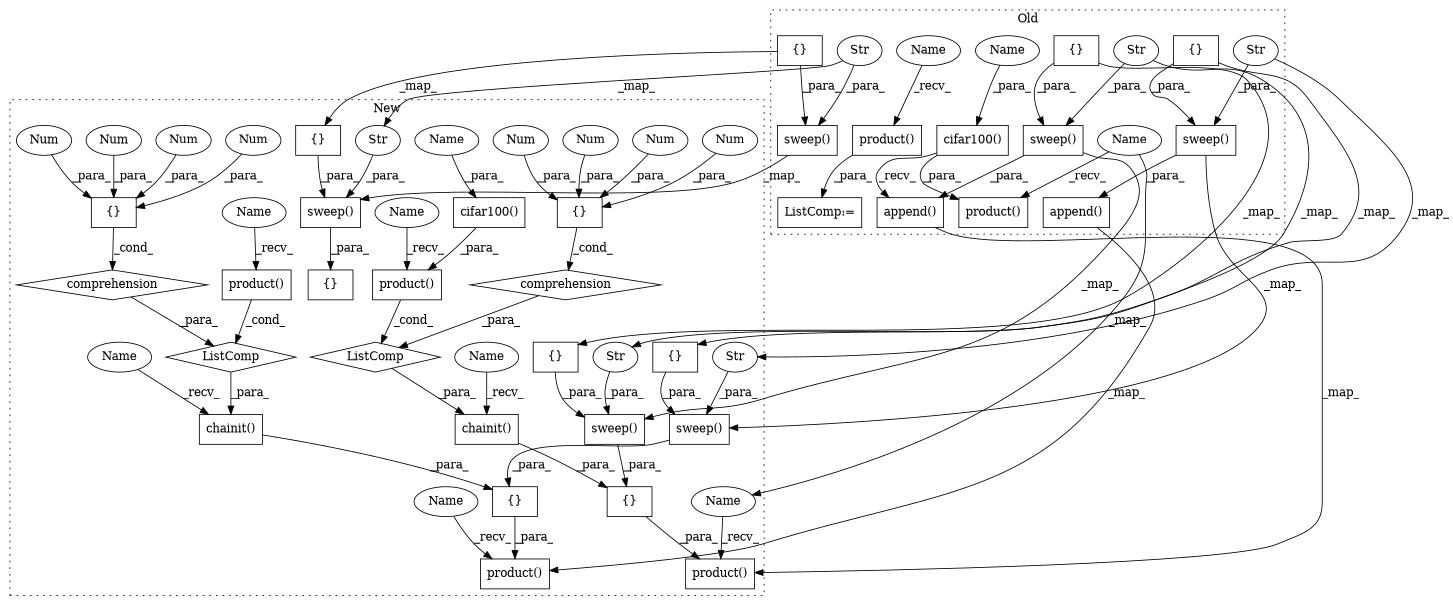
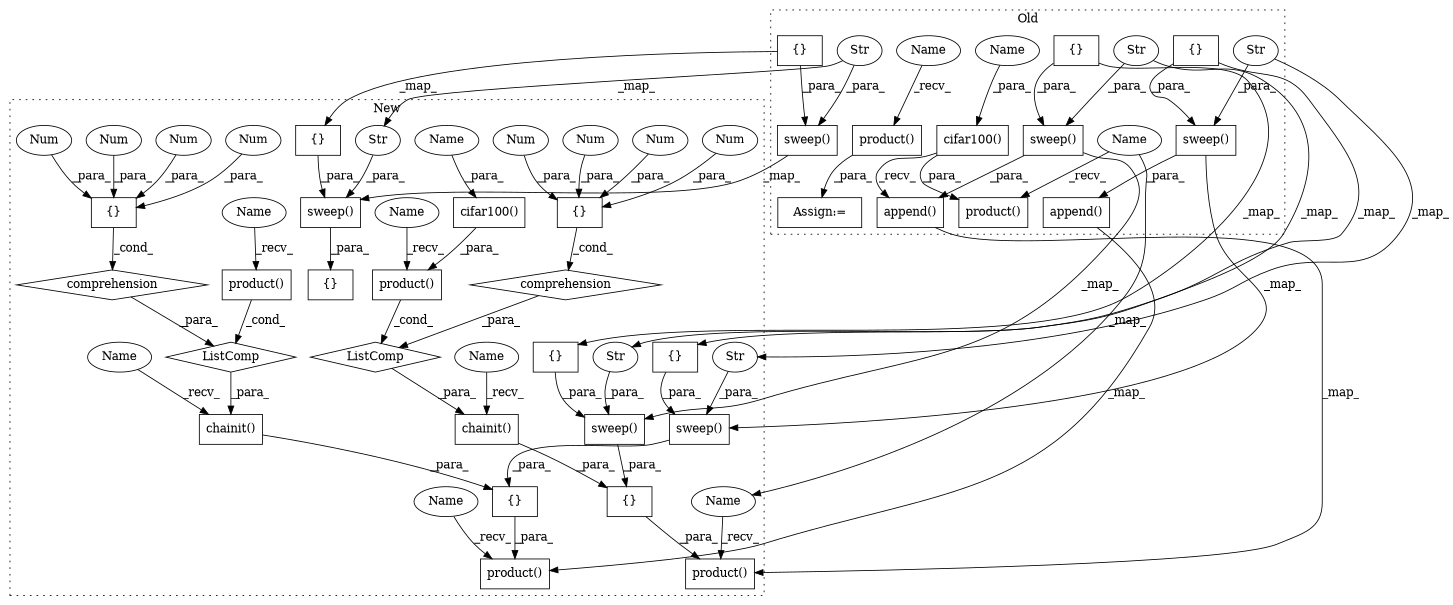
(820, 213) -> (820, 213)
